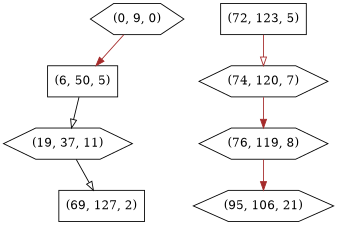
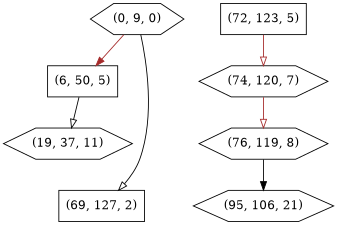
(263, 108) -> (263, 108)
(83, 171) -> (148, 112)
(263, 171) -> (263, 171)
